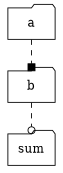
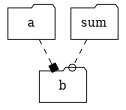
(32, 115) -> (80, 52)
